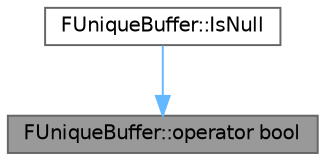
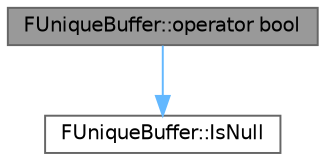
(163, 71) -> (163, 71)
